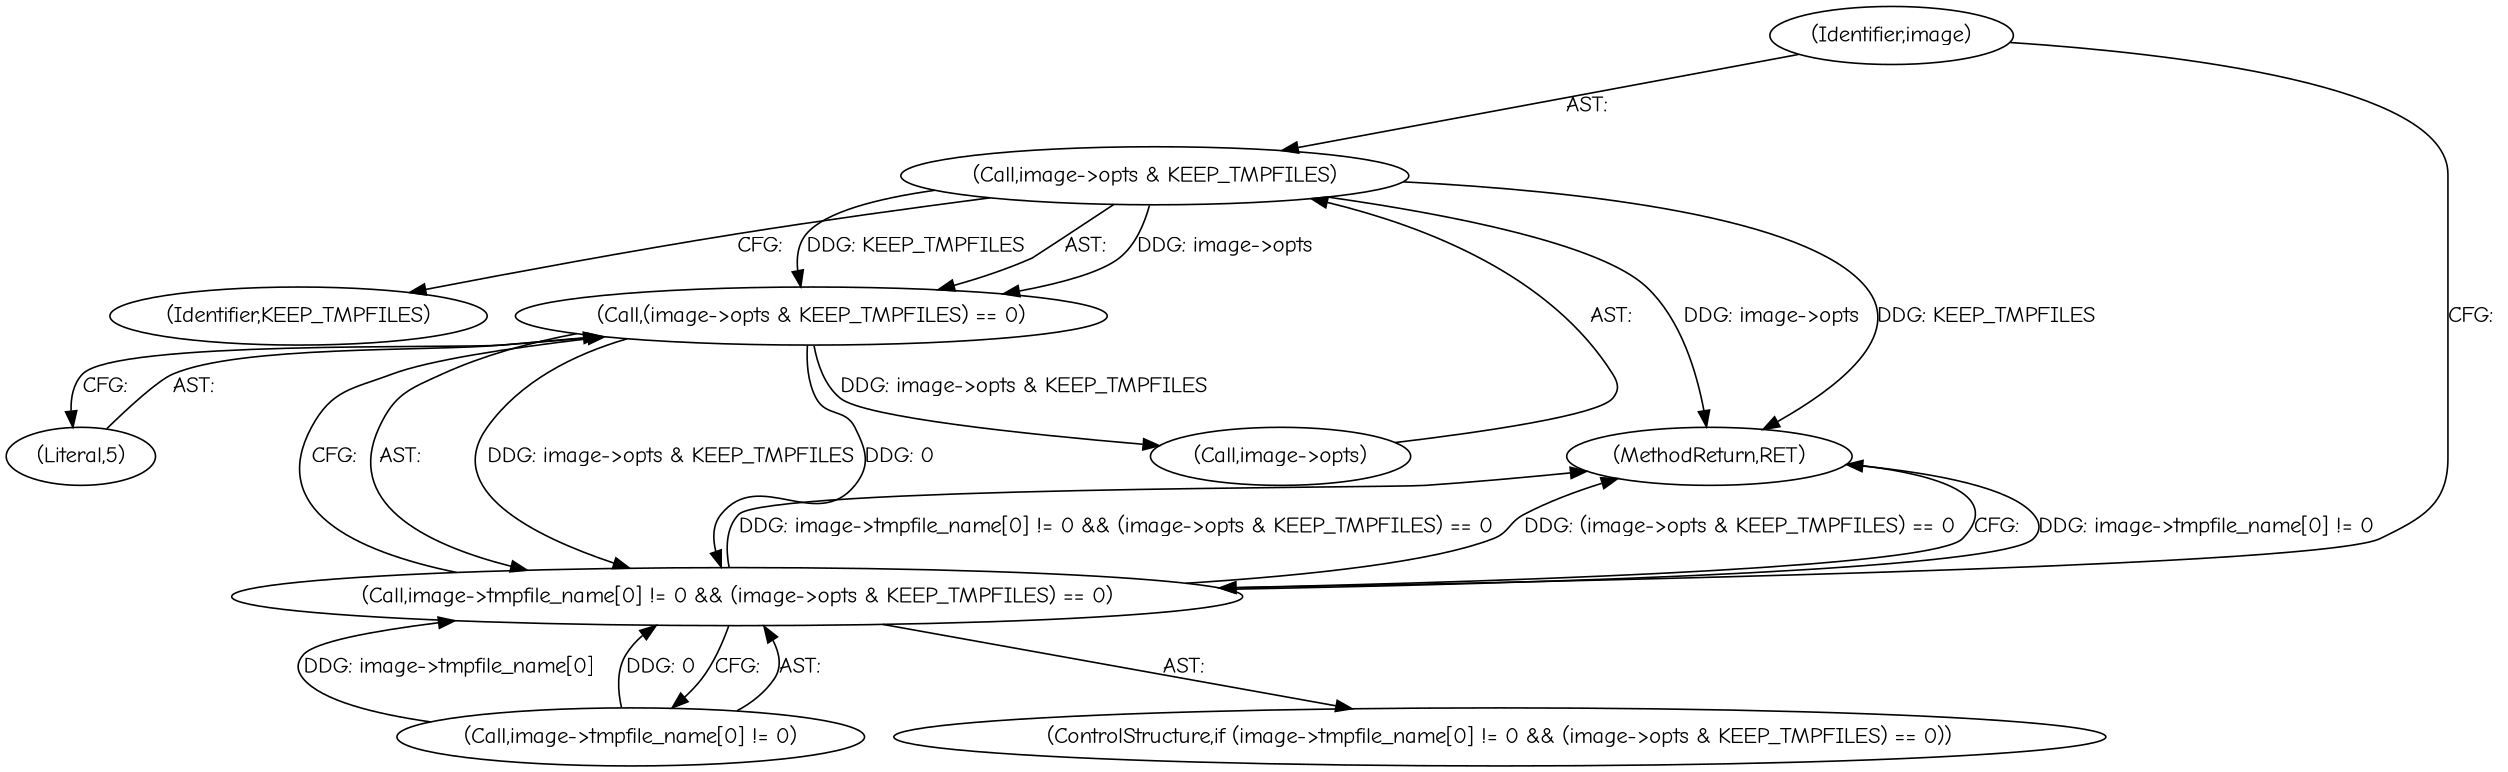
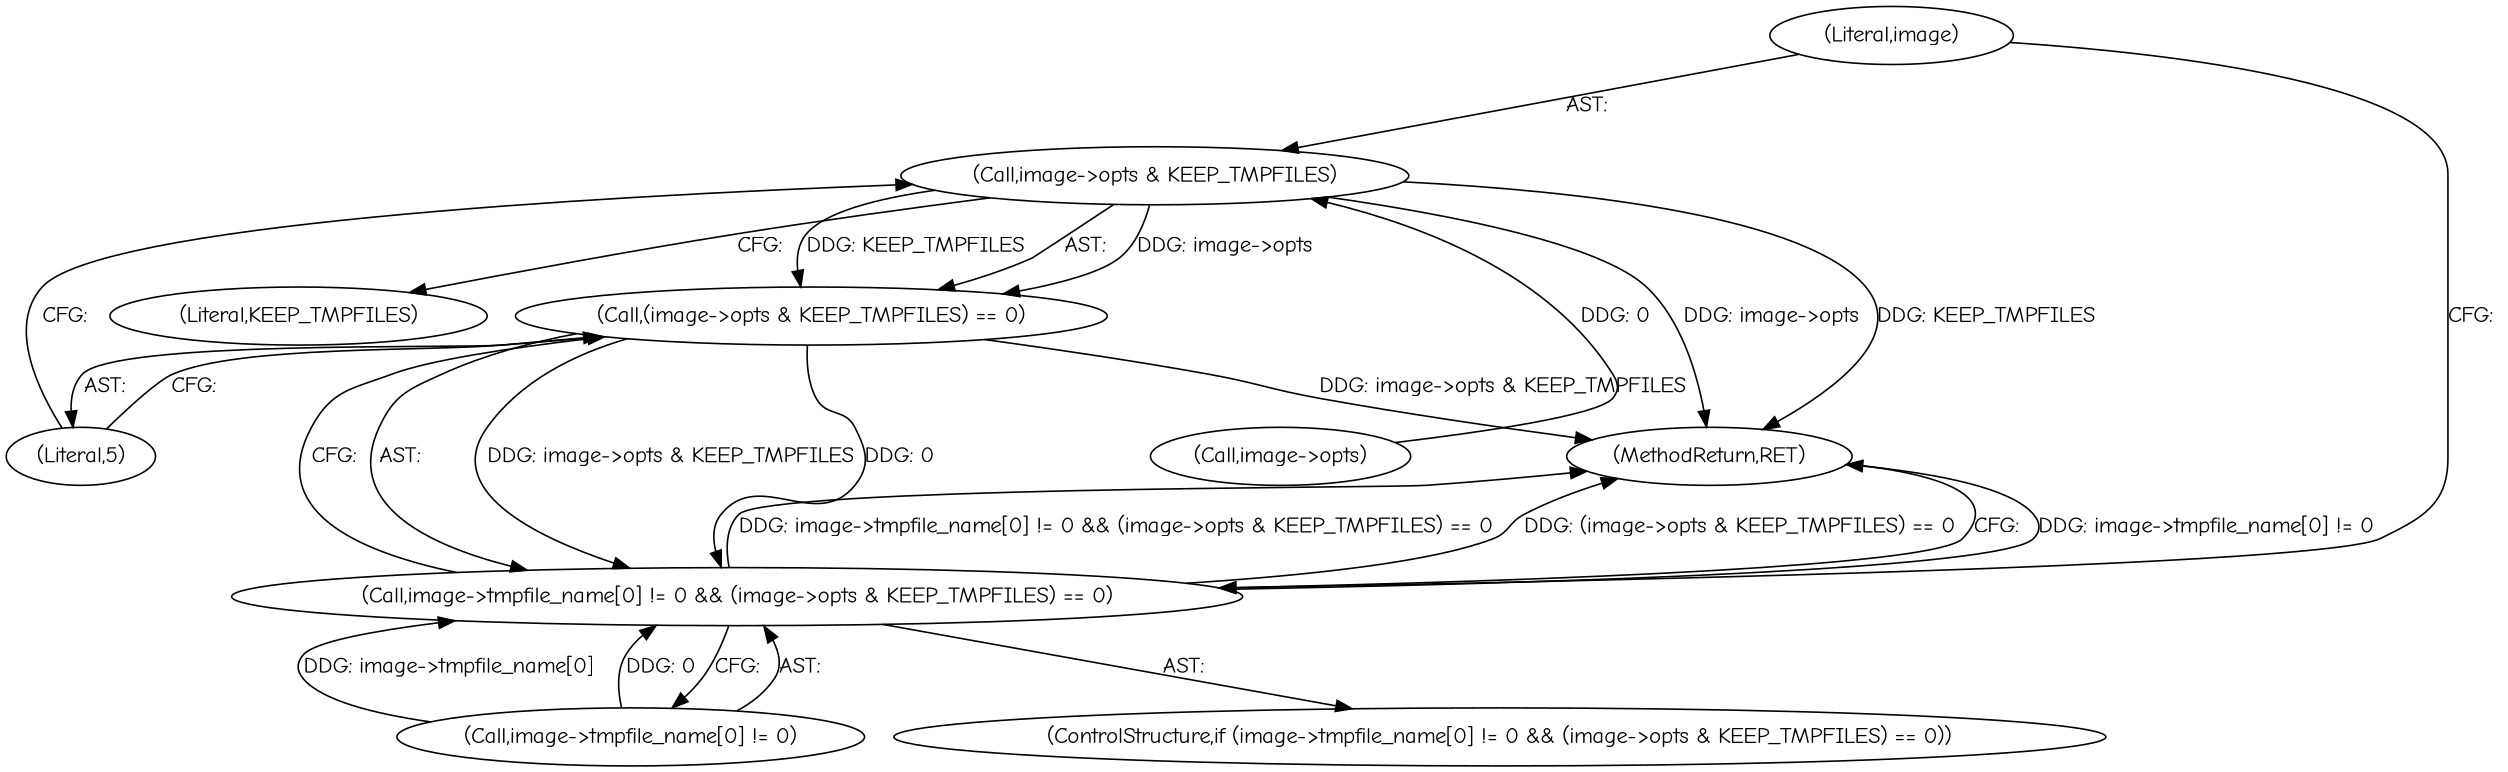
(1892, 35) -> (1892, 35)
none -> (388, 216)
(299, 316) -> (299, 316)
(1615, 316) -> (1615, 316)
(109, 386) -> (109, 386)
(198, 386) -> (198, 386)
(960, 425) -> (1280, 390)
